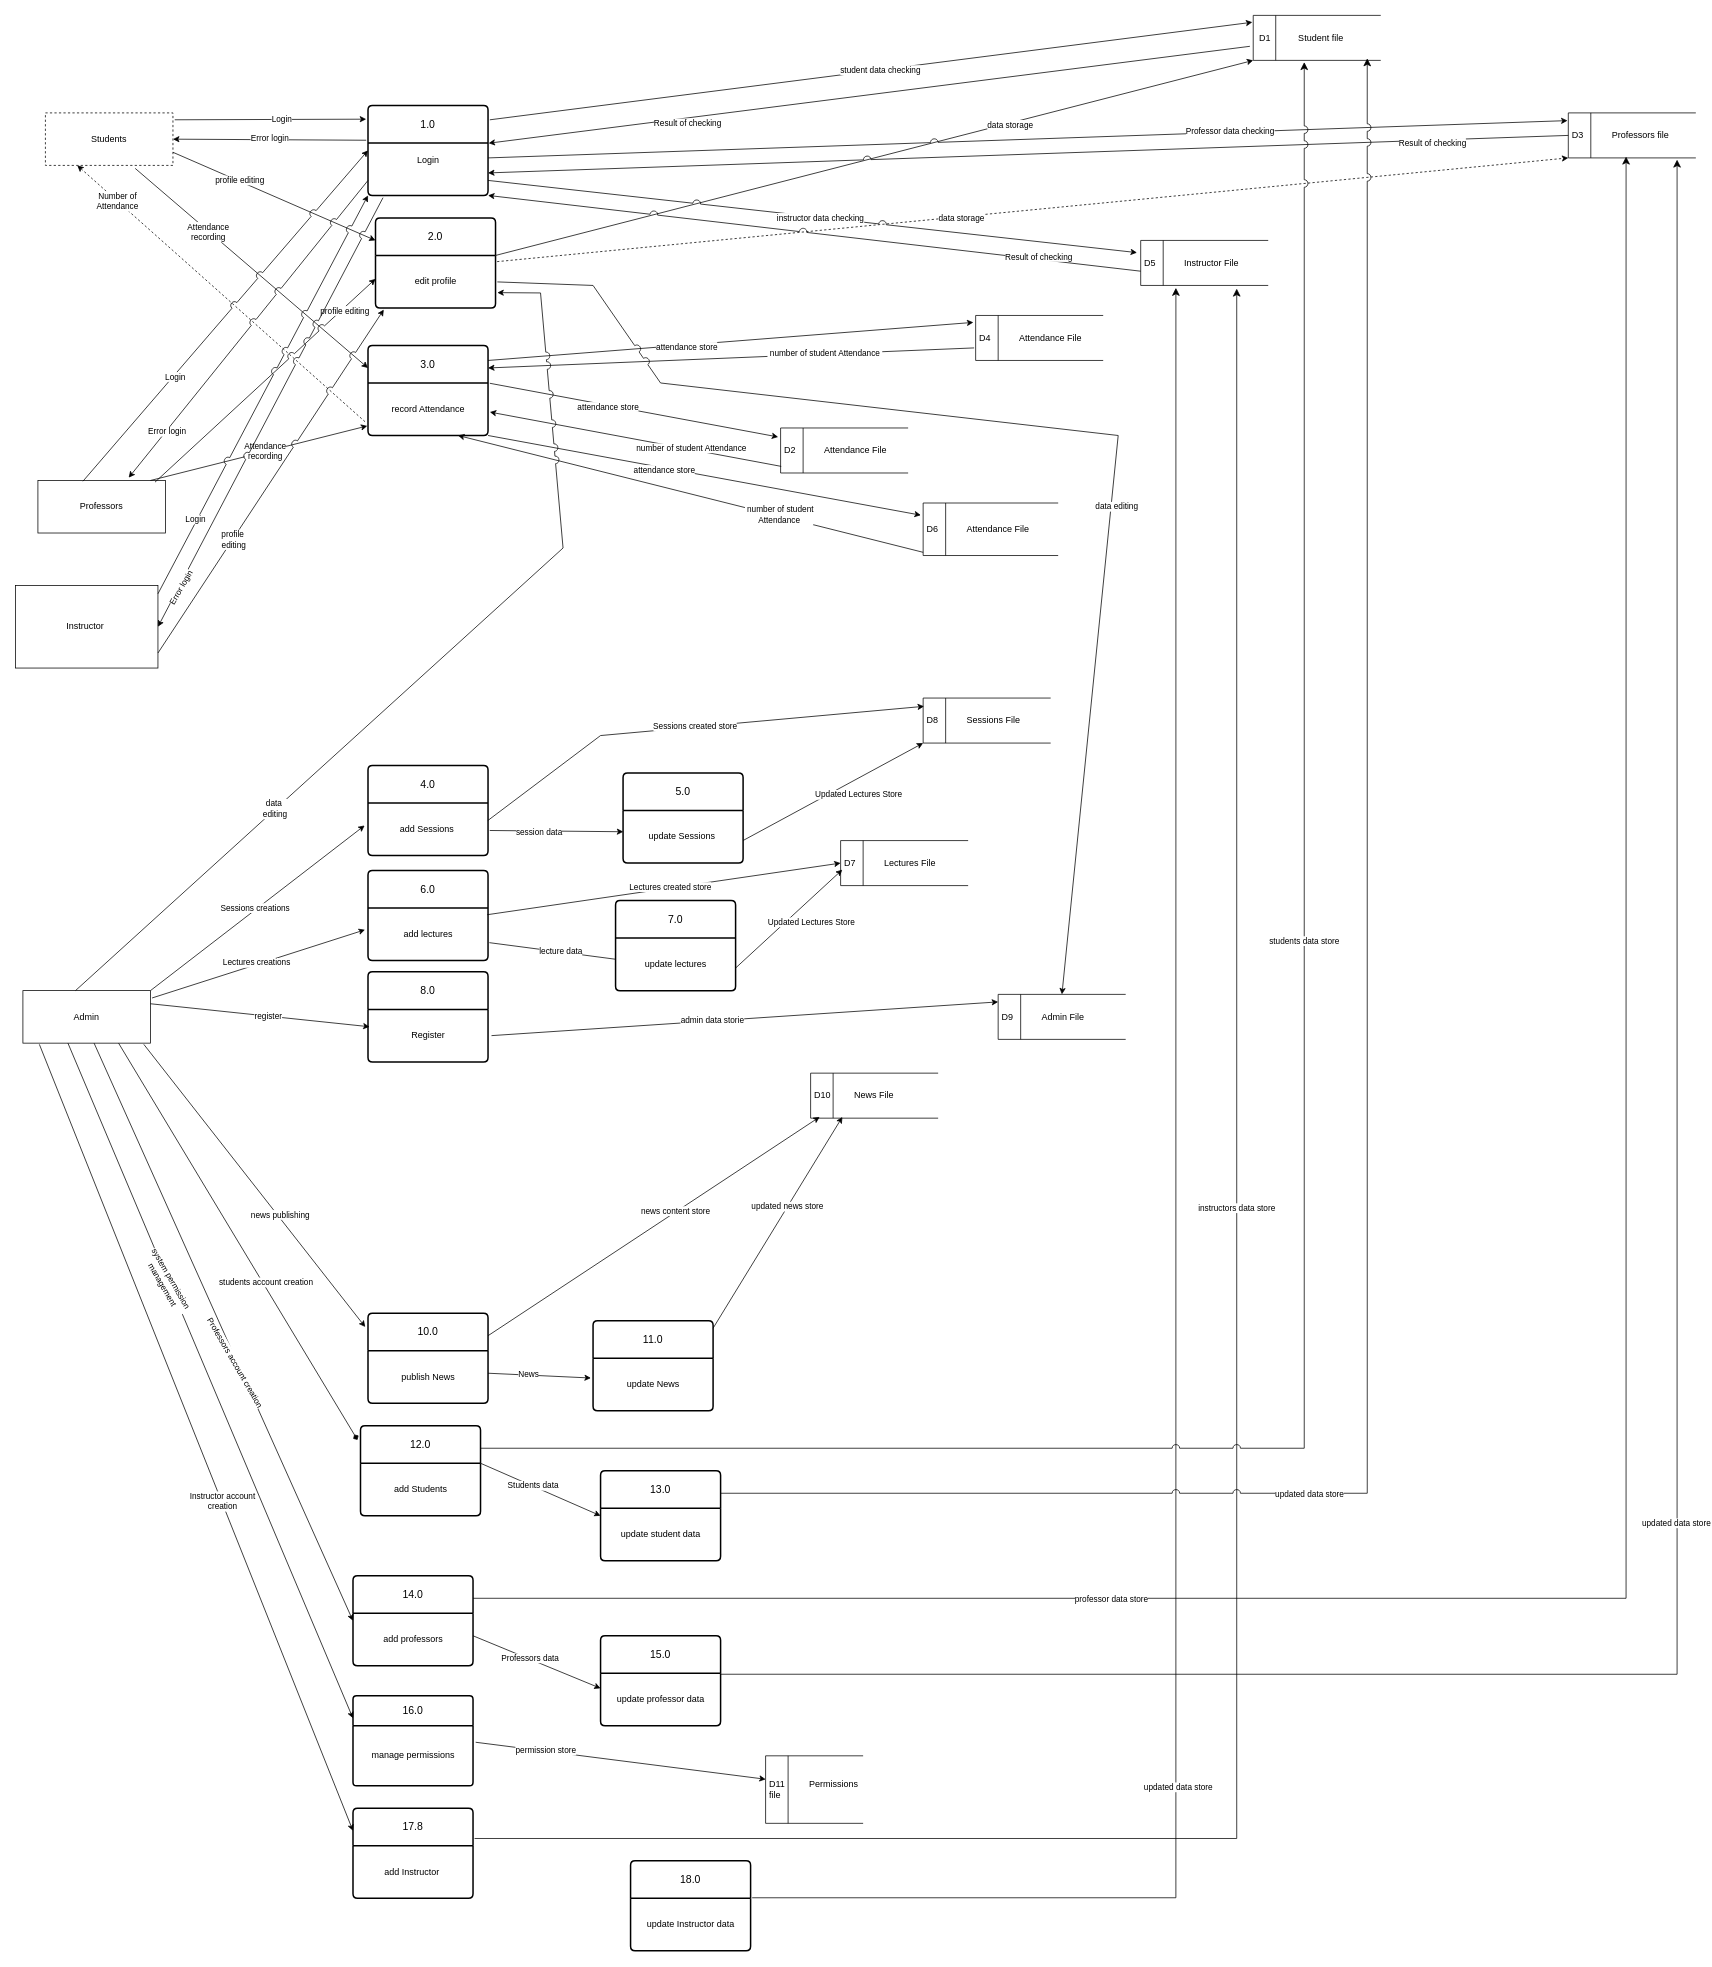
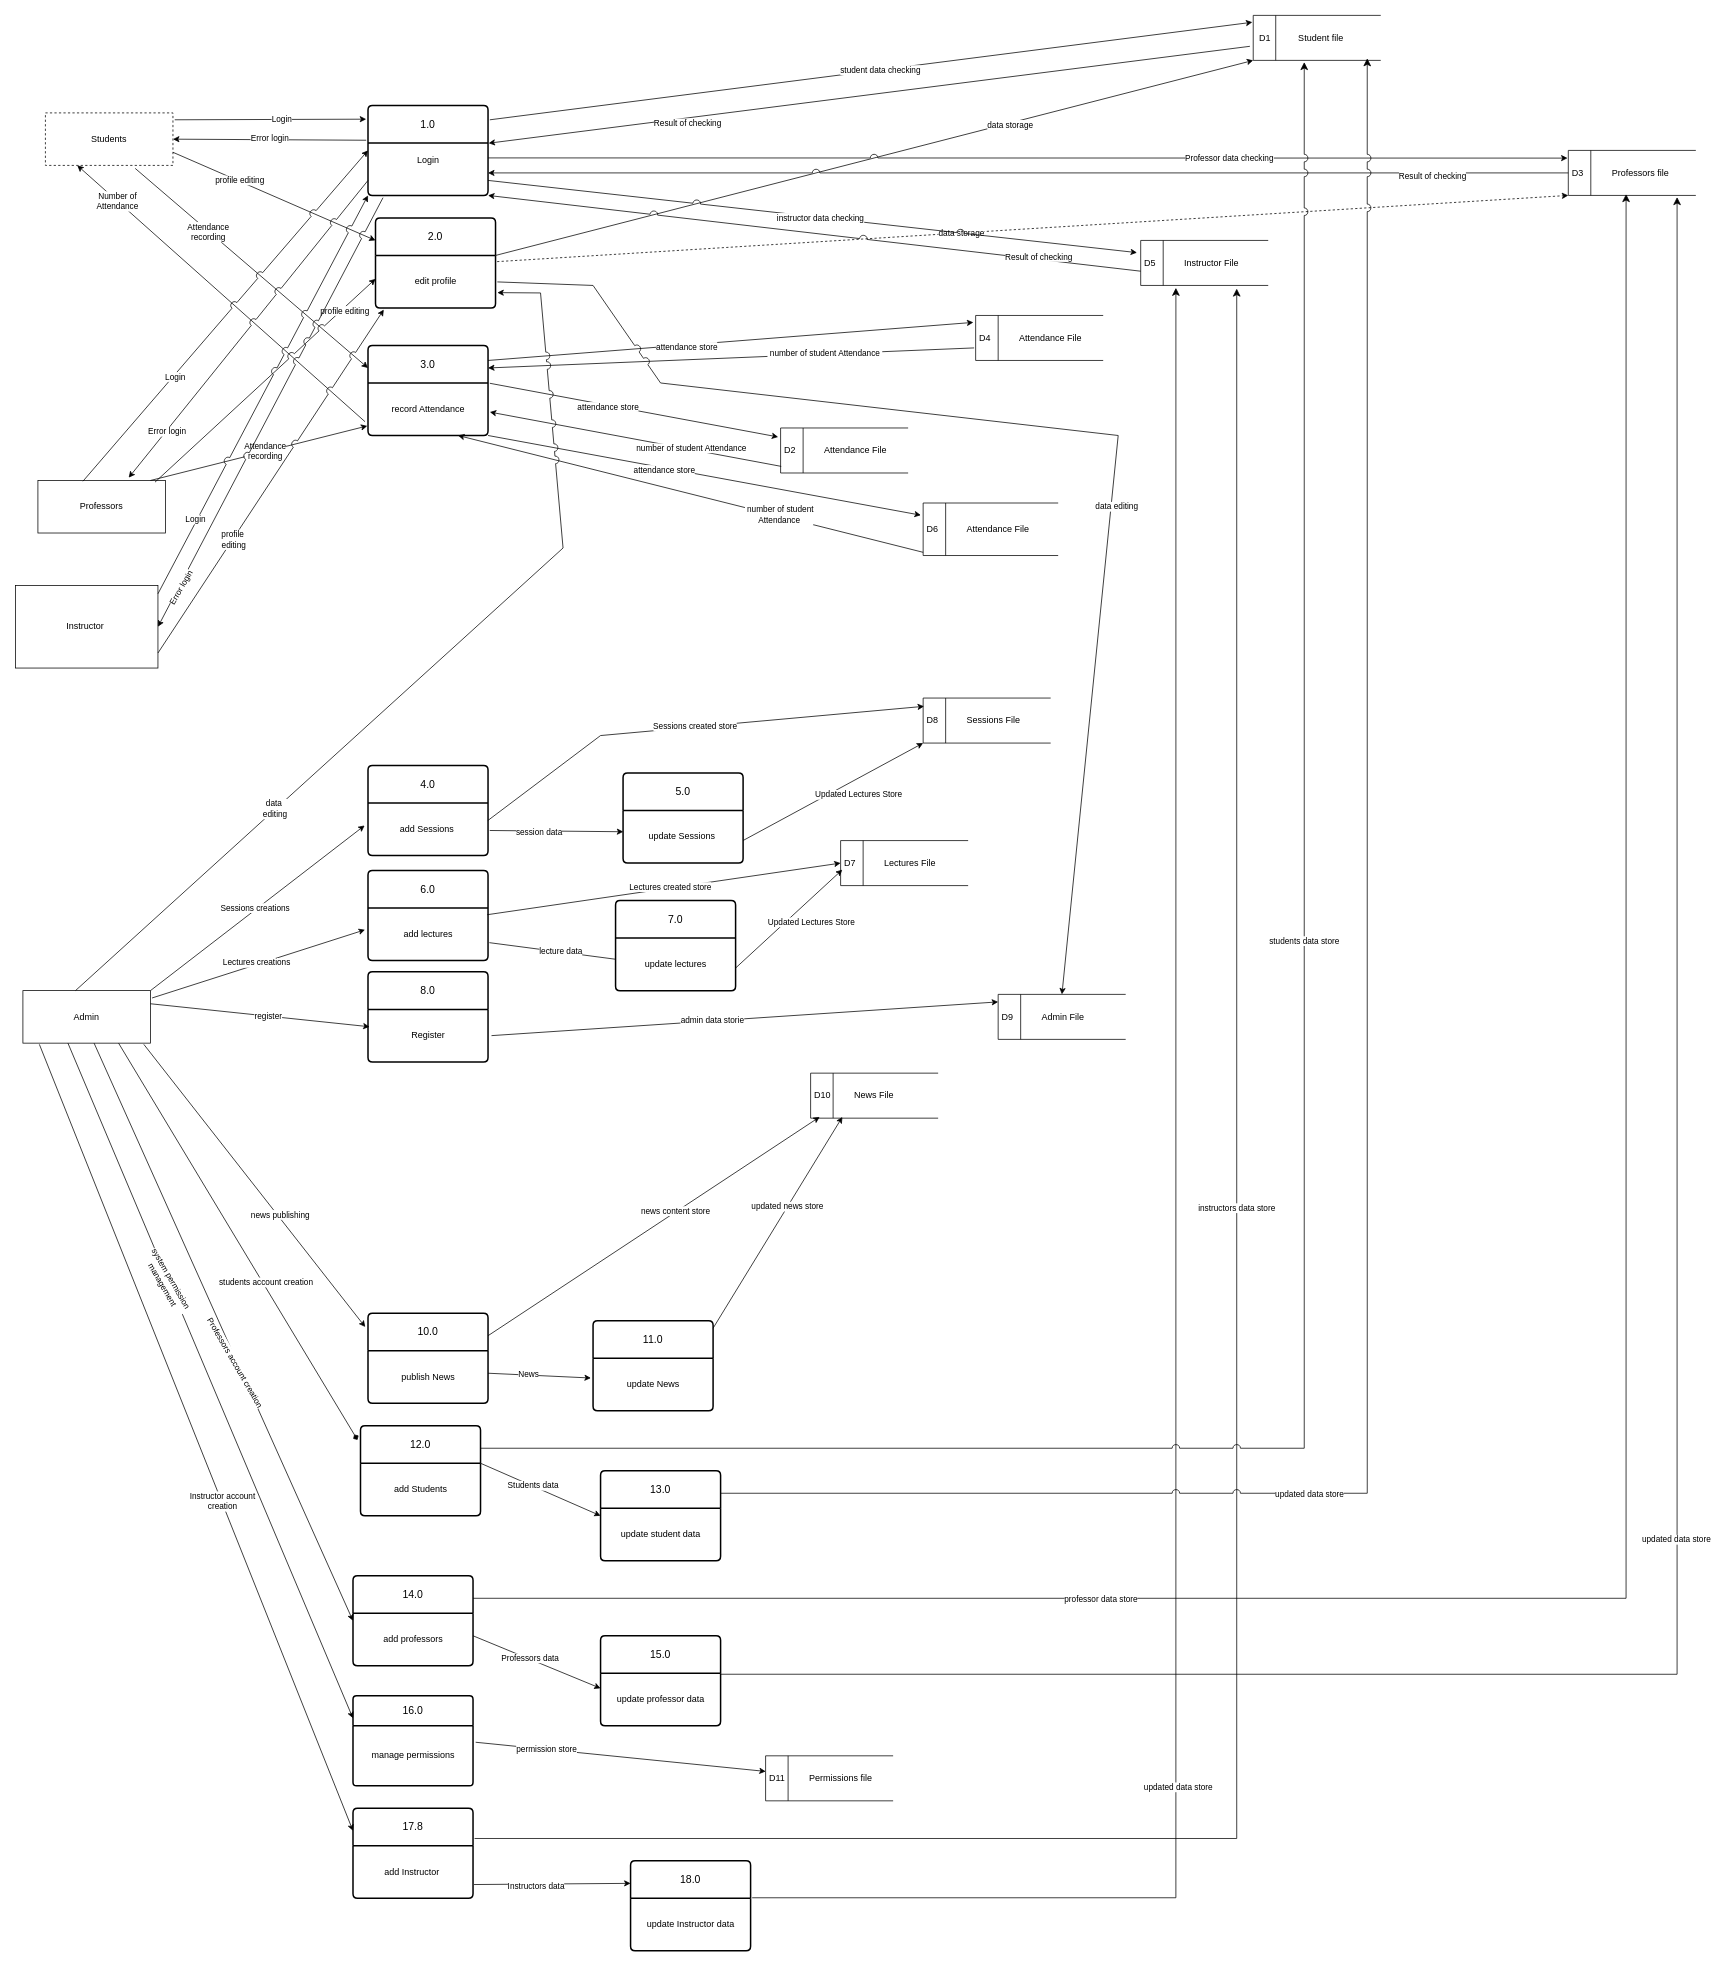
(1632, 135) -> (1632, 173)
(246, 316) -> (246, 316)
(814, 1789) -> (829, 1778)
none -> (549, 1883)
